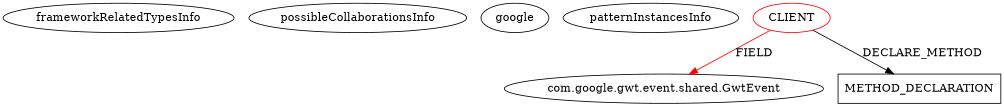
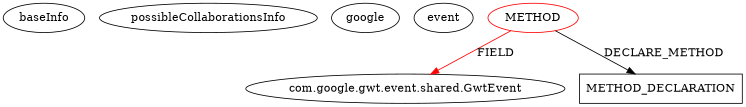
none -> (44, 18)
(119, 18) -> none
(651, 18) -> (444, 18)
(792, 18) -> (533, 18)
